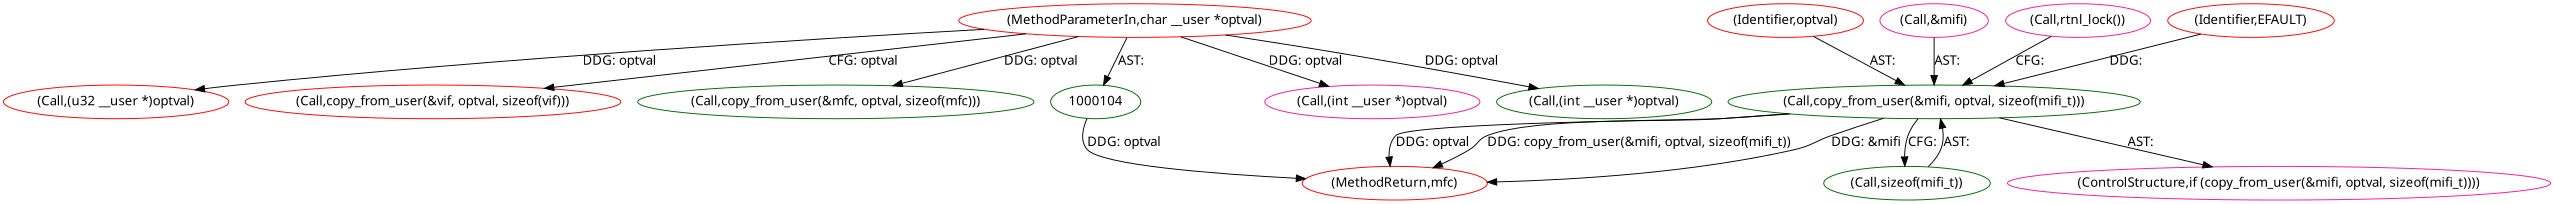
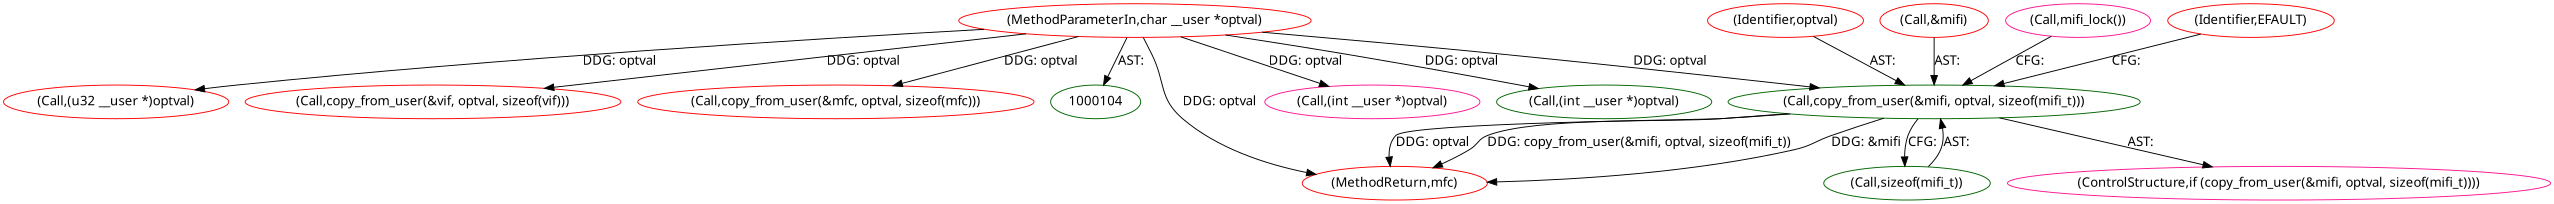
(1934, 21) -> (1934, 21)
(2078, 21) -> (2078, 21)
none -> (1536, 58)
(863, 61) -> (863, 61)
(2128, 61) -> (2128, 61)
(836, 102) -> (836, 102)
(1174, 169) -> (1201, 132)
